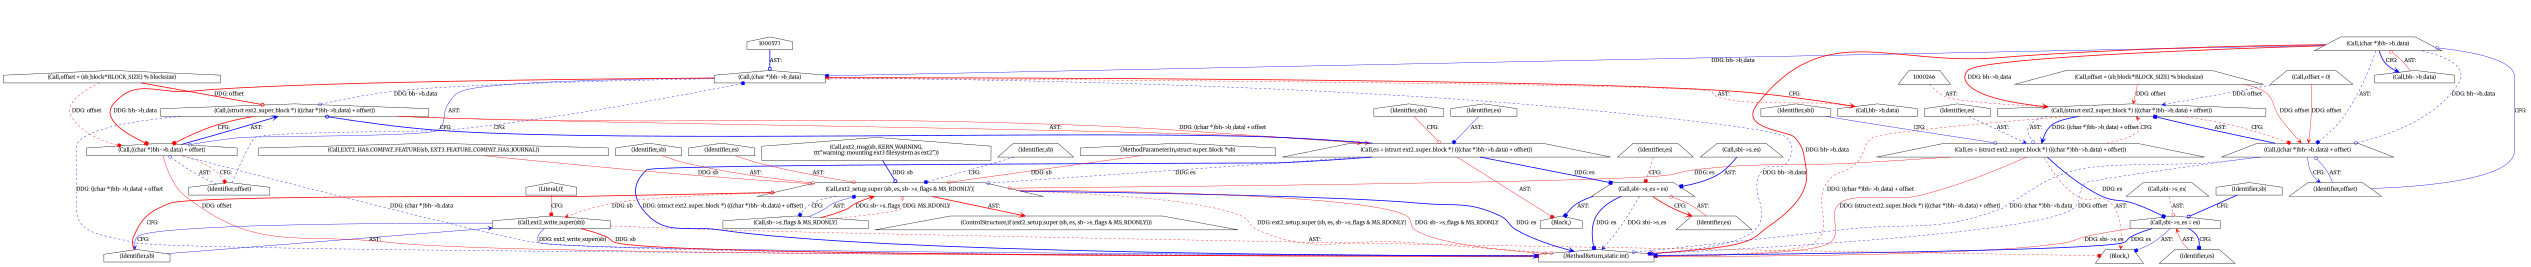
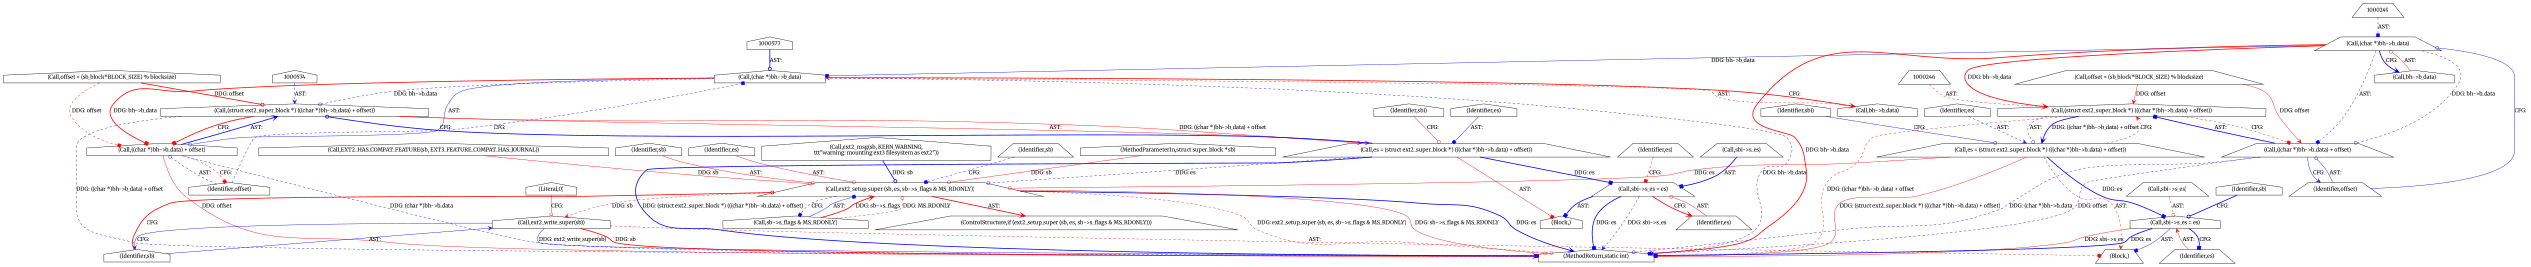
none -> (2378, 10)
none -> (295, 77)
(2311, 77) -> none
(551, 204) -> (551, 204)
